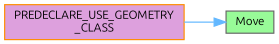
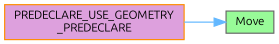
(94, 22) -> (94, 22)
